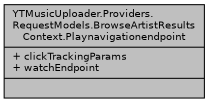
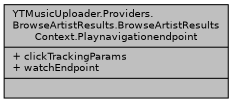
(104, 25) -> (116, 25)
